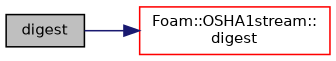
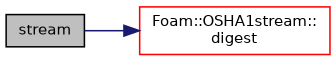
(45, 31) -> (45, 31)
